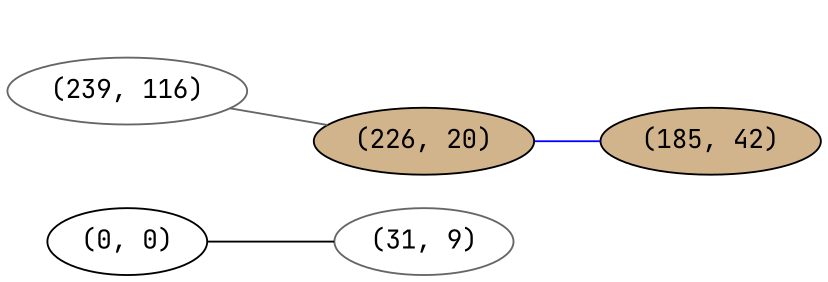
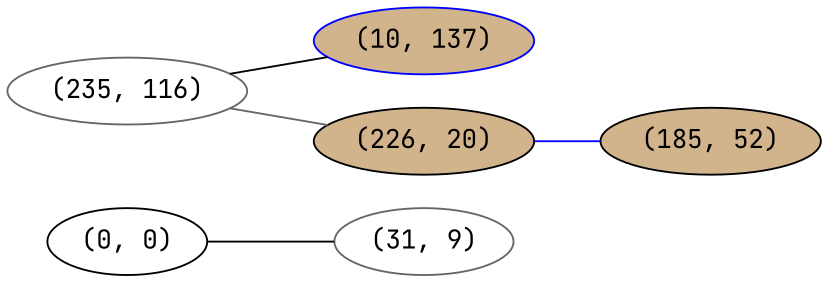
none -> (424, 41)
(127, 91) -> (127, 91)
(711, 141) -> (711, 141)
